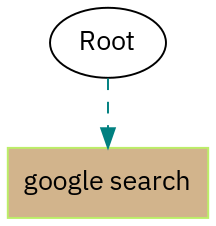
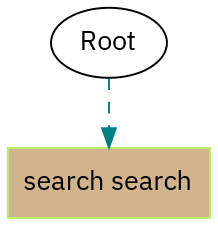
(108, 183) -> (109, 183)
